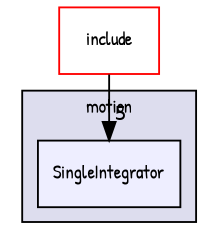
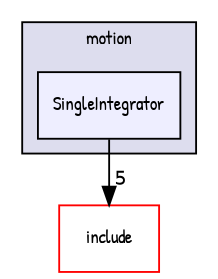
(109, 102) -> (109, 165)
